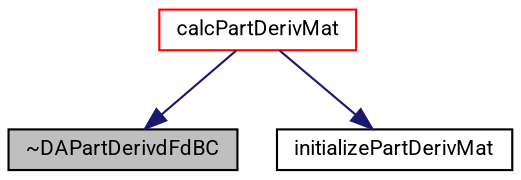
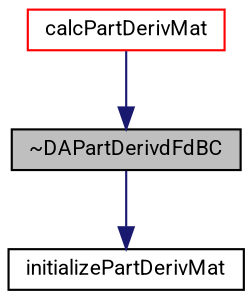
(318, 83) -> (126, 199)
